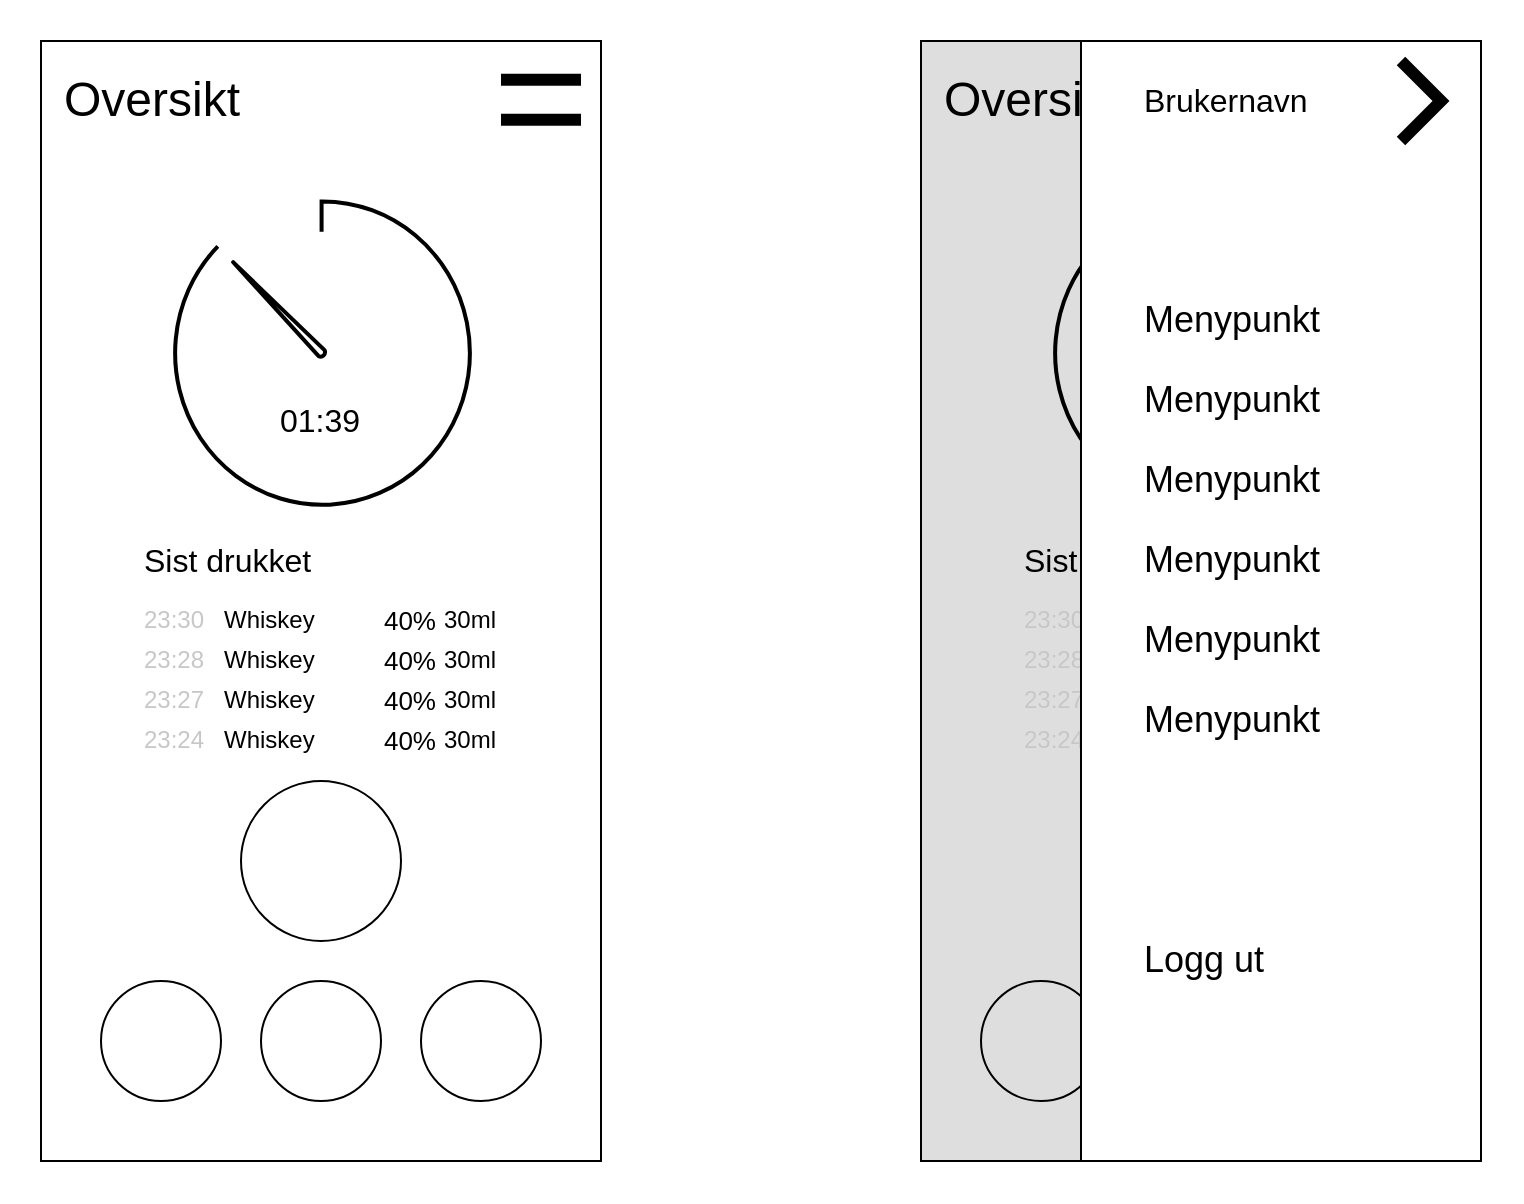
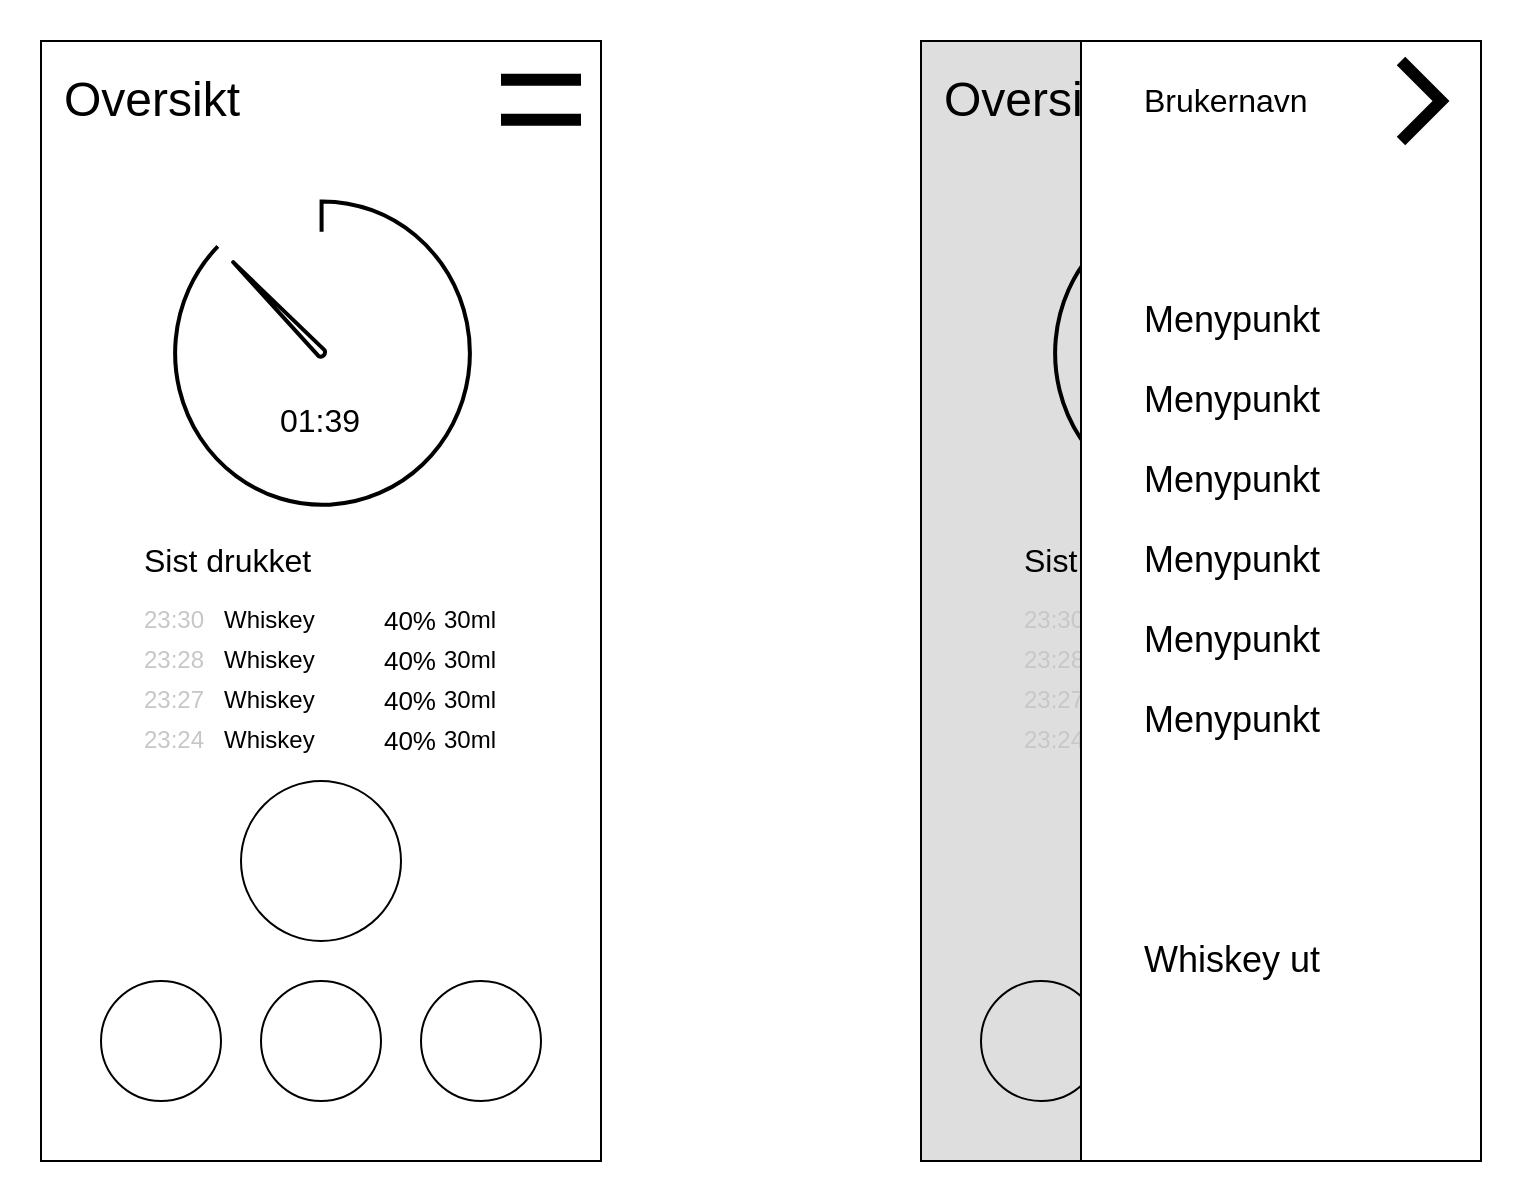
(1211, 961) -> (1236, 961)
